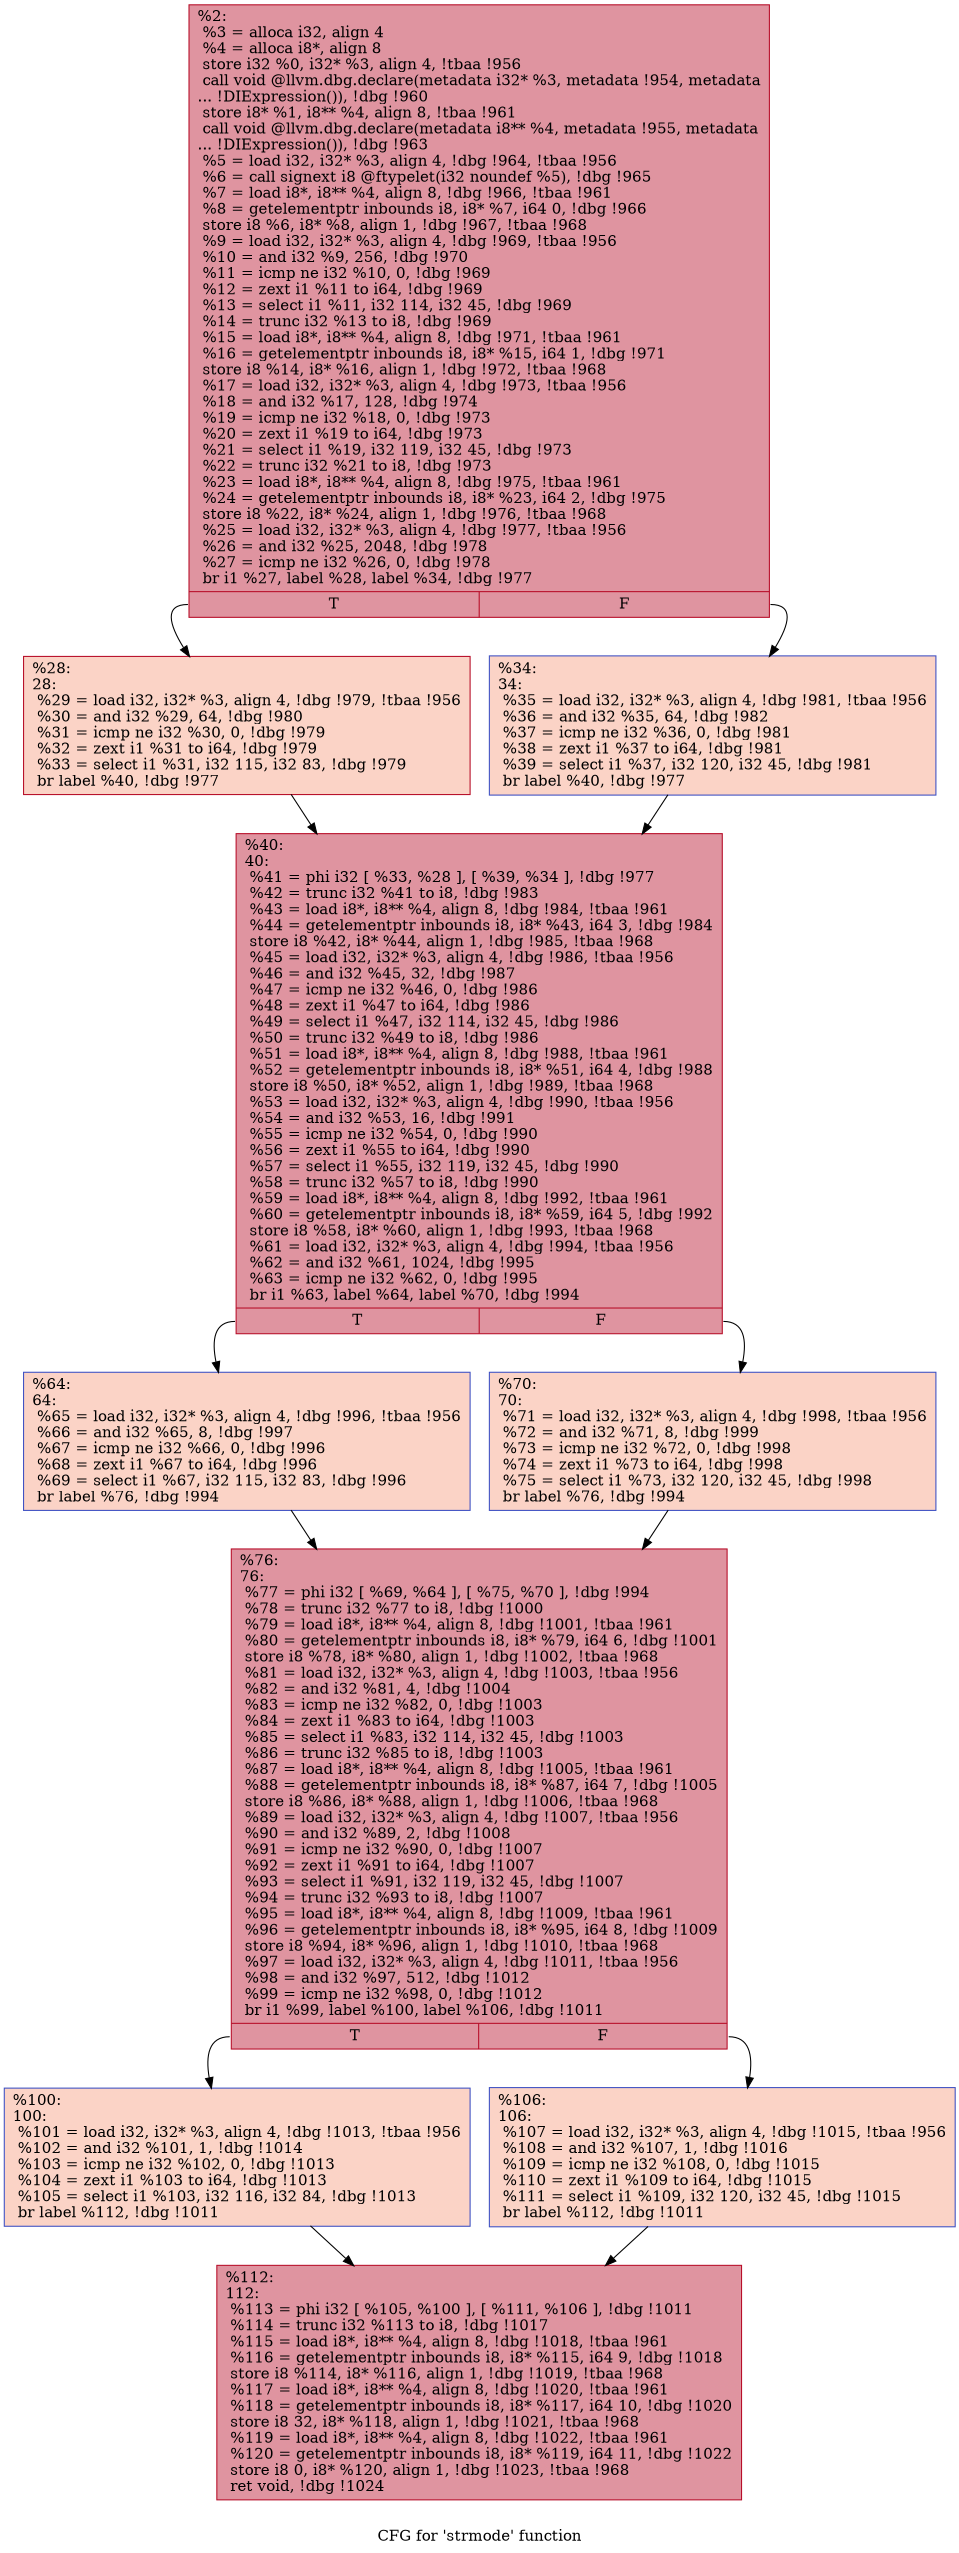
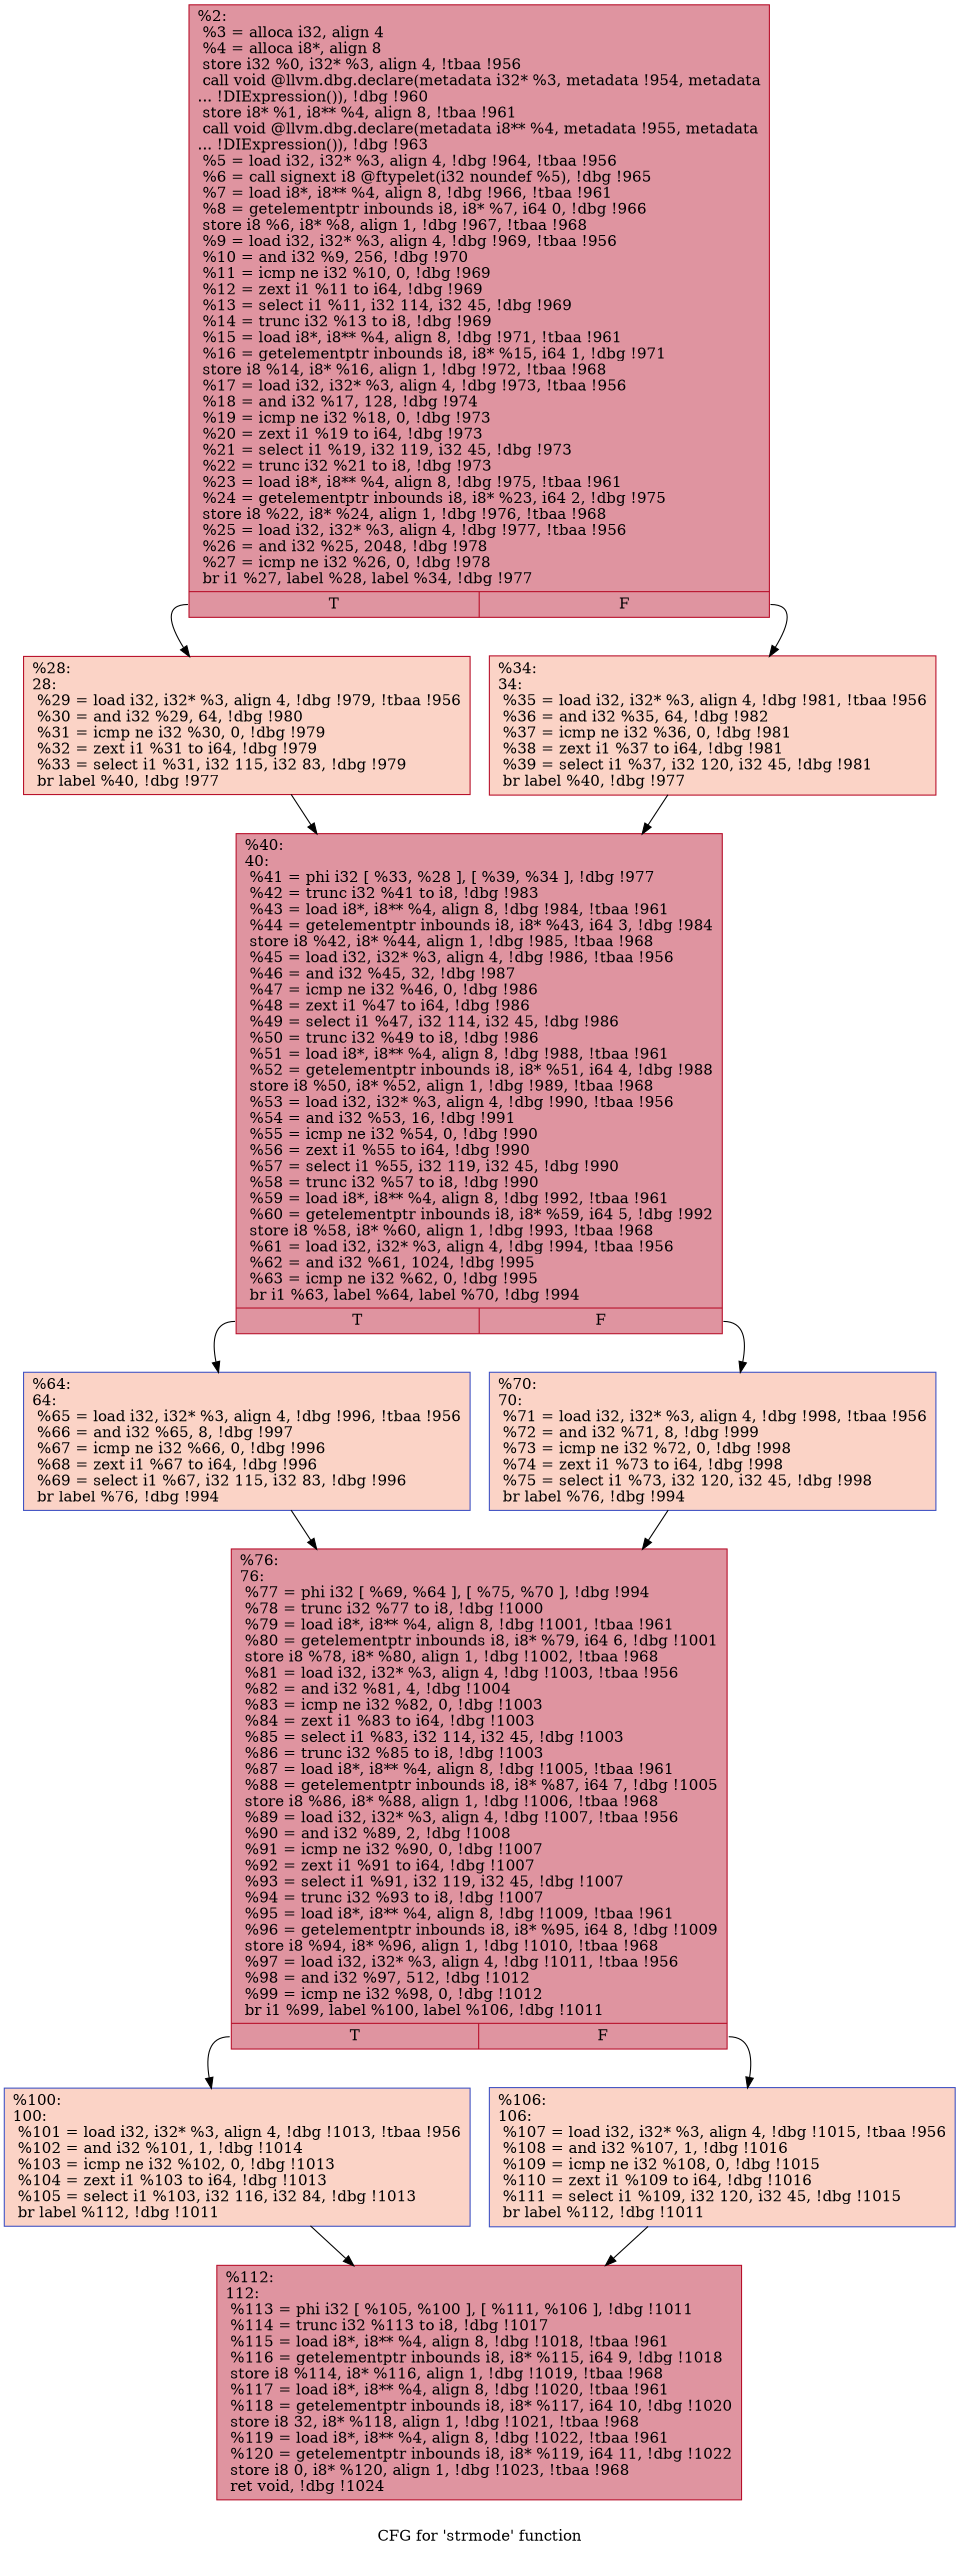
(713, 725) -> (713, 725)
(655, 2181) -> (655, 2181)
